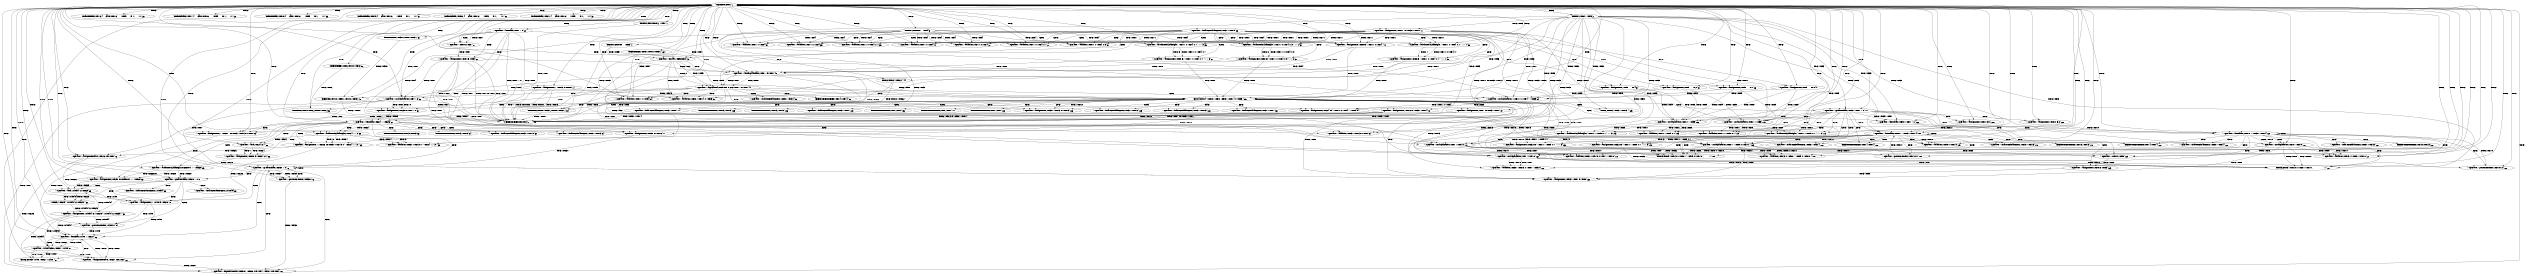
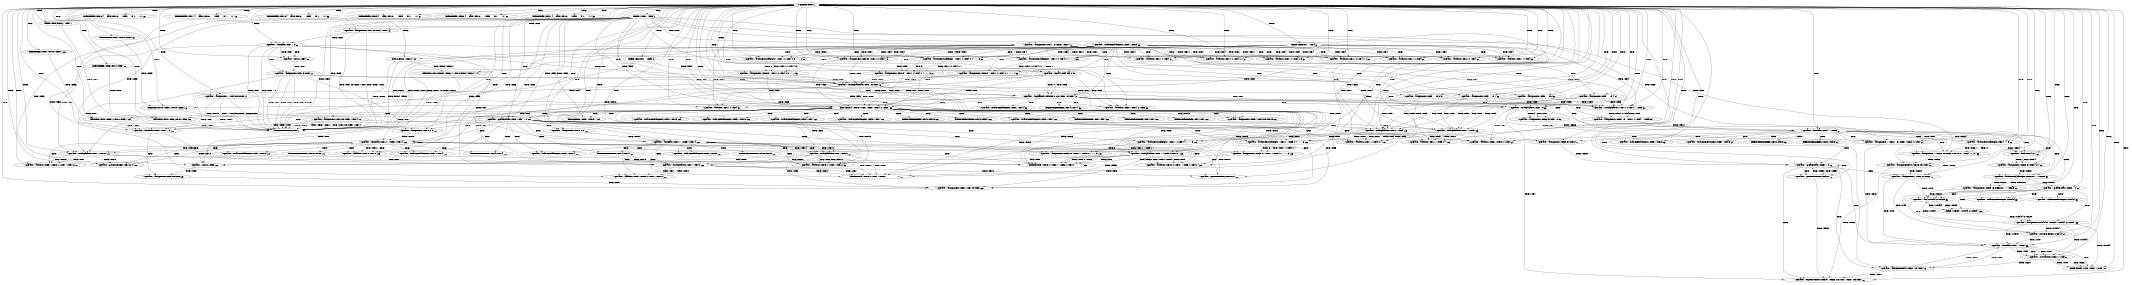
(276, 7) -> (1595, 6)
none -> (322, 37)
none -> (450, 73)
(413, 145) -> none
(232, 177) -> none
(105, 197) -> (1920, 188)
